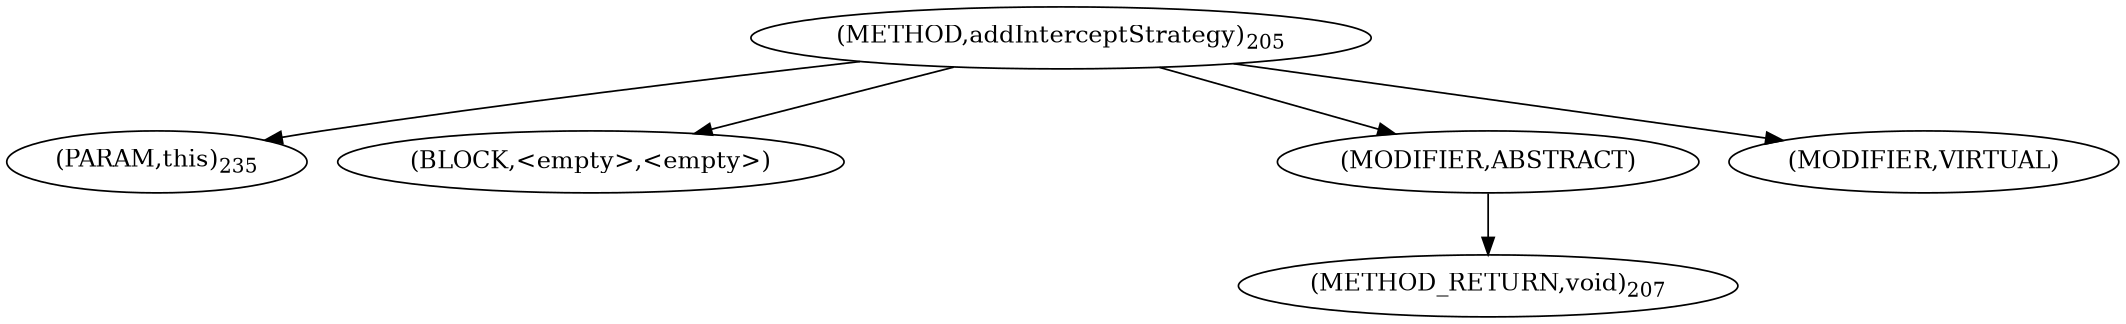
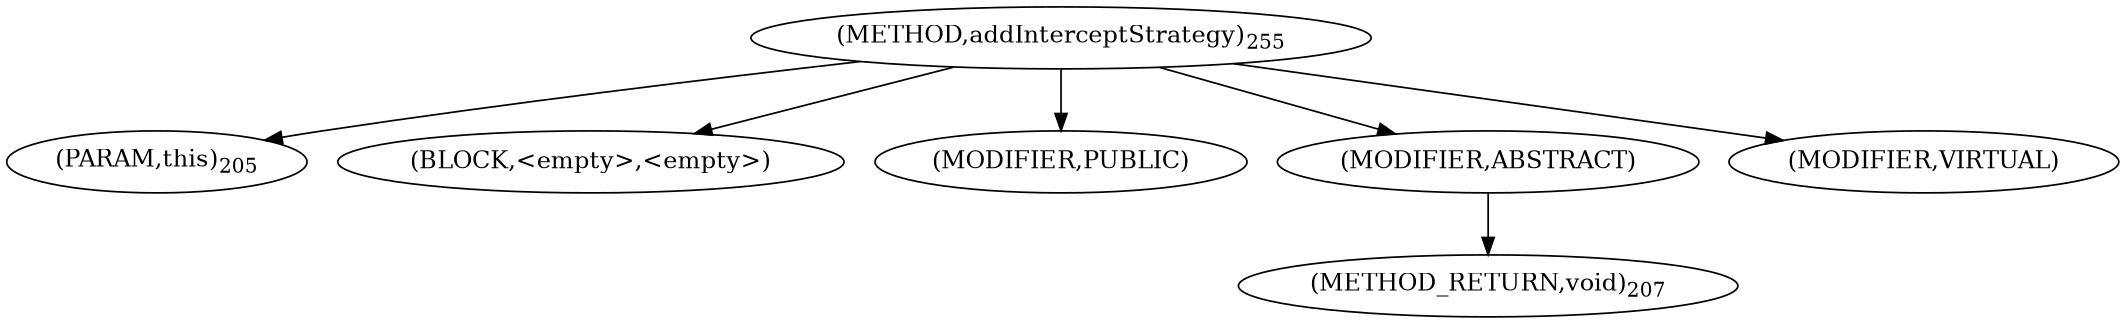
(1266, 35) -> (1266, 35)
(239, 159) -> (239, 159)
none -> (1061, 162)
